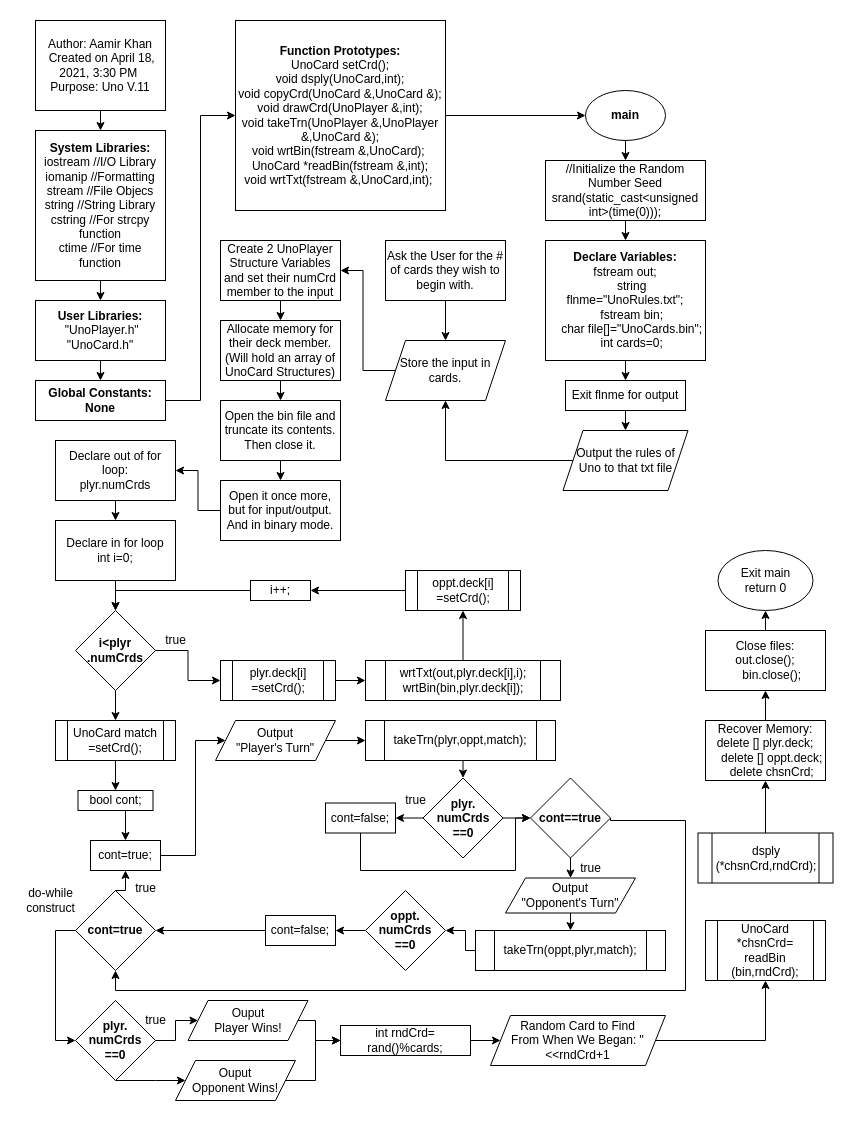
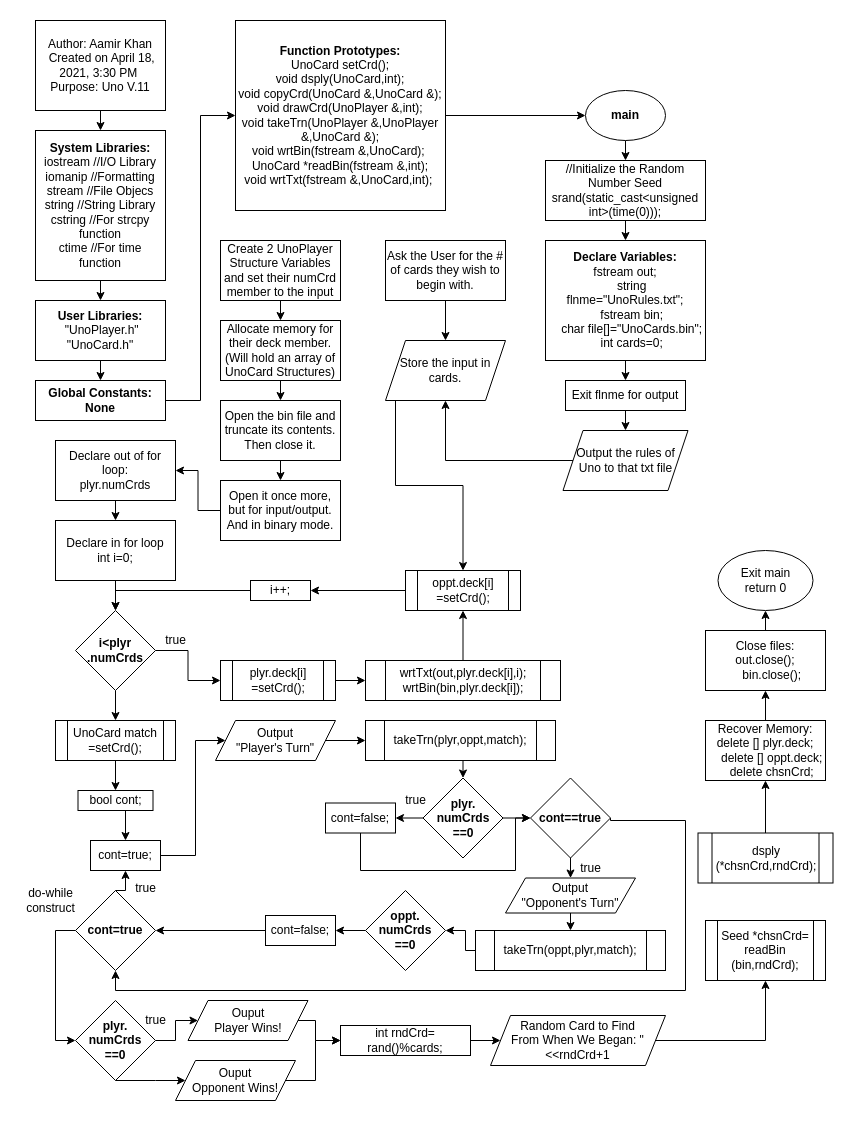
(363, 329) -> (425, 486)
(766, 951) -> (766, 951)
